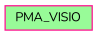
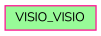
(49, 18) -> (51, 18)
